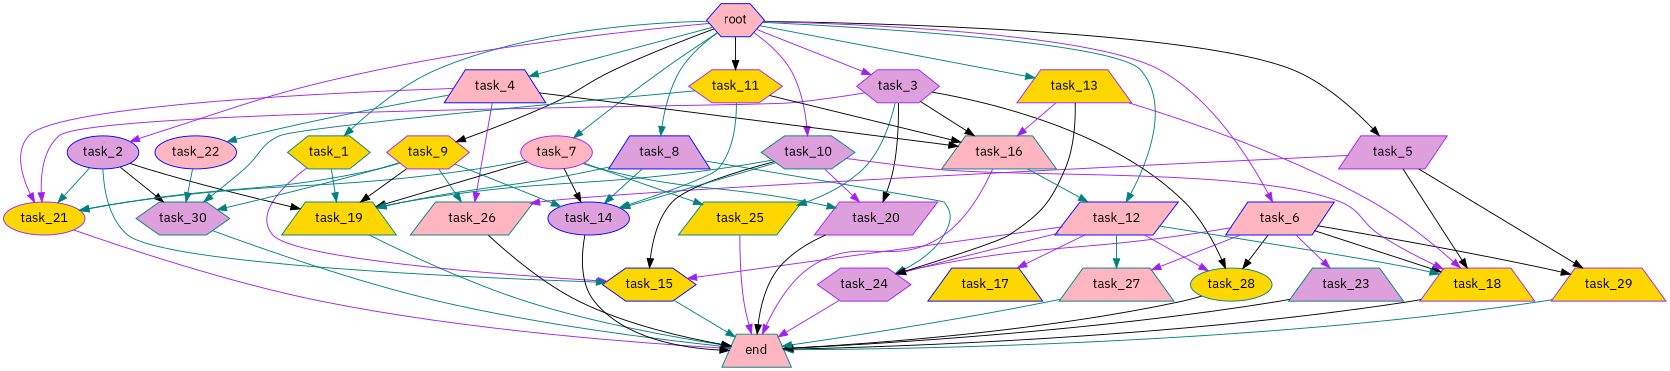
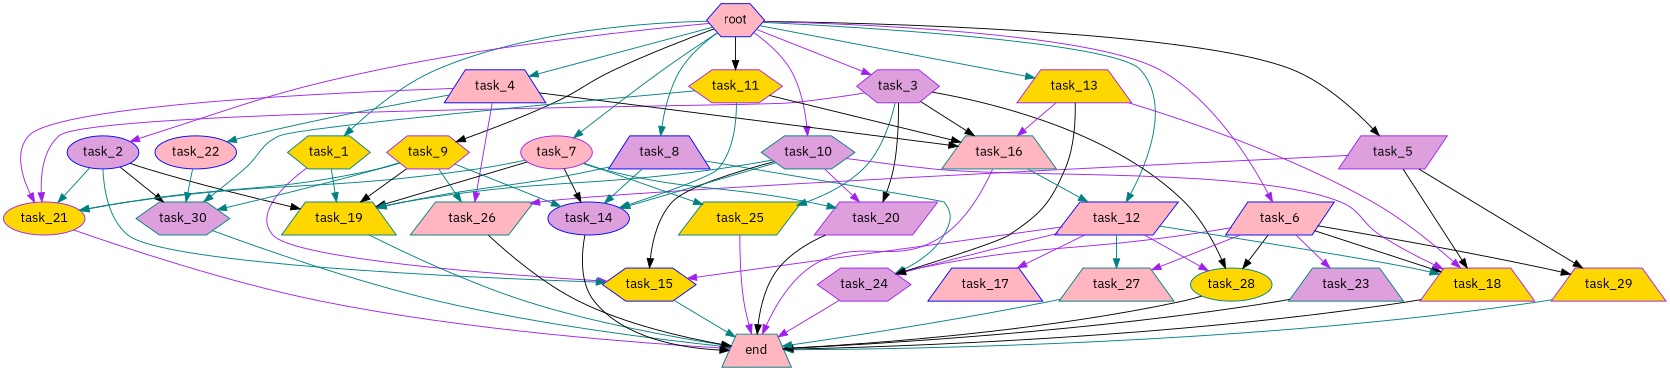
(985, 285) -> (985, 285)
